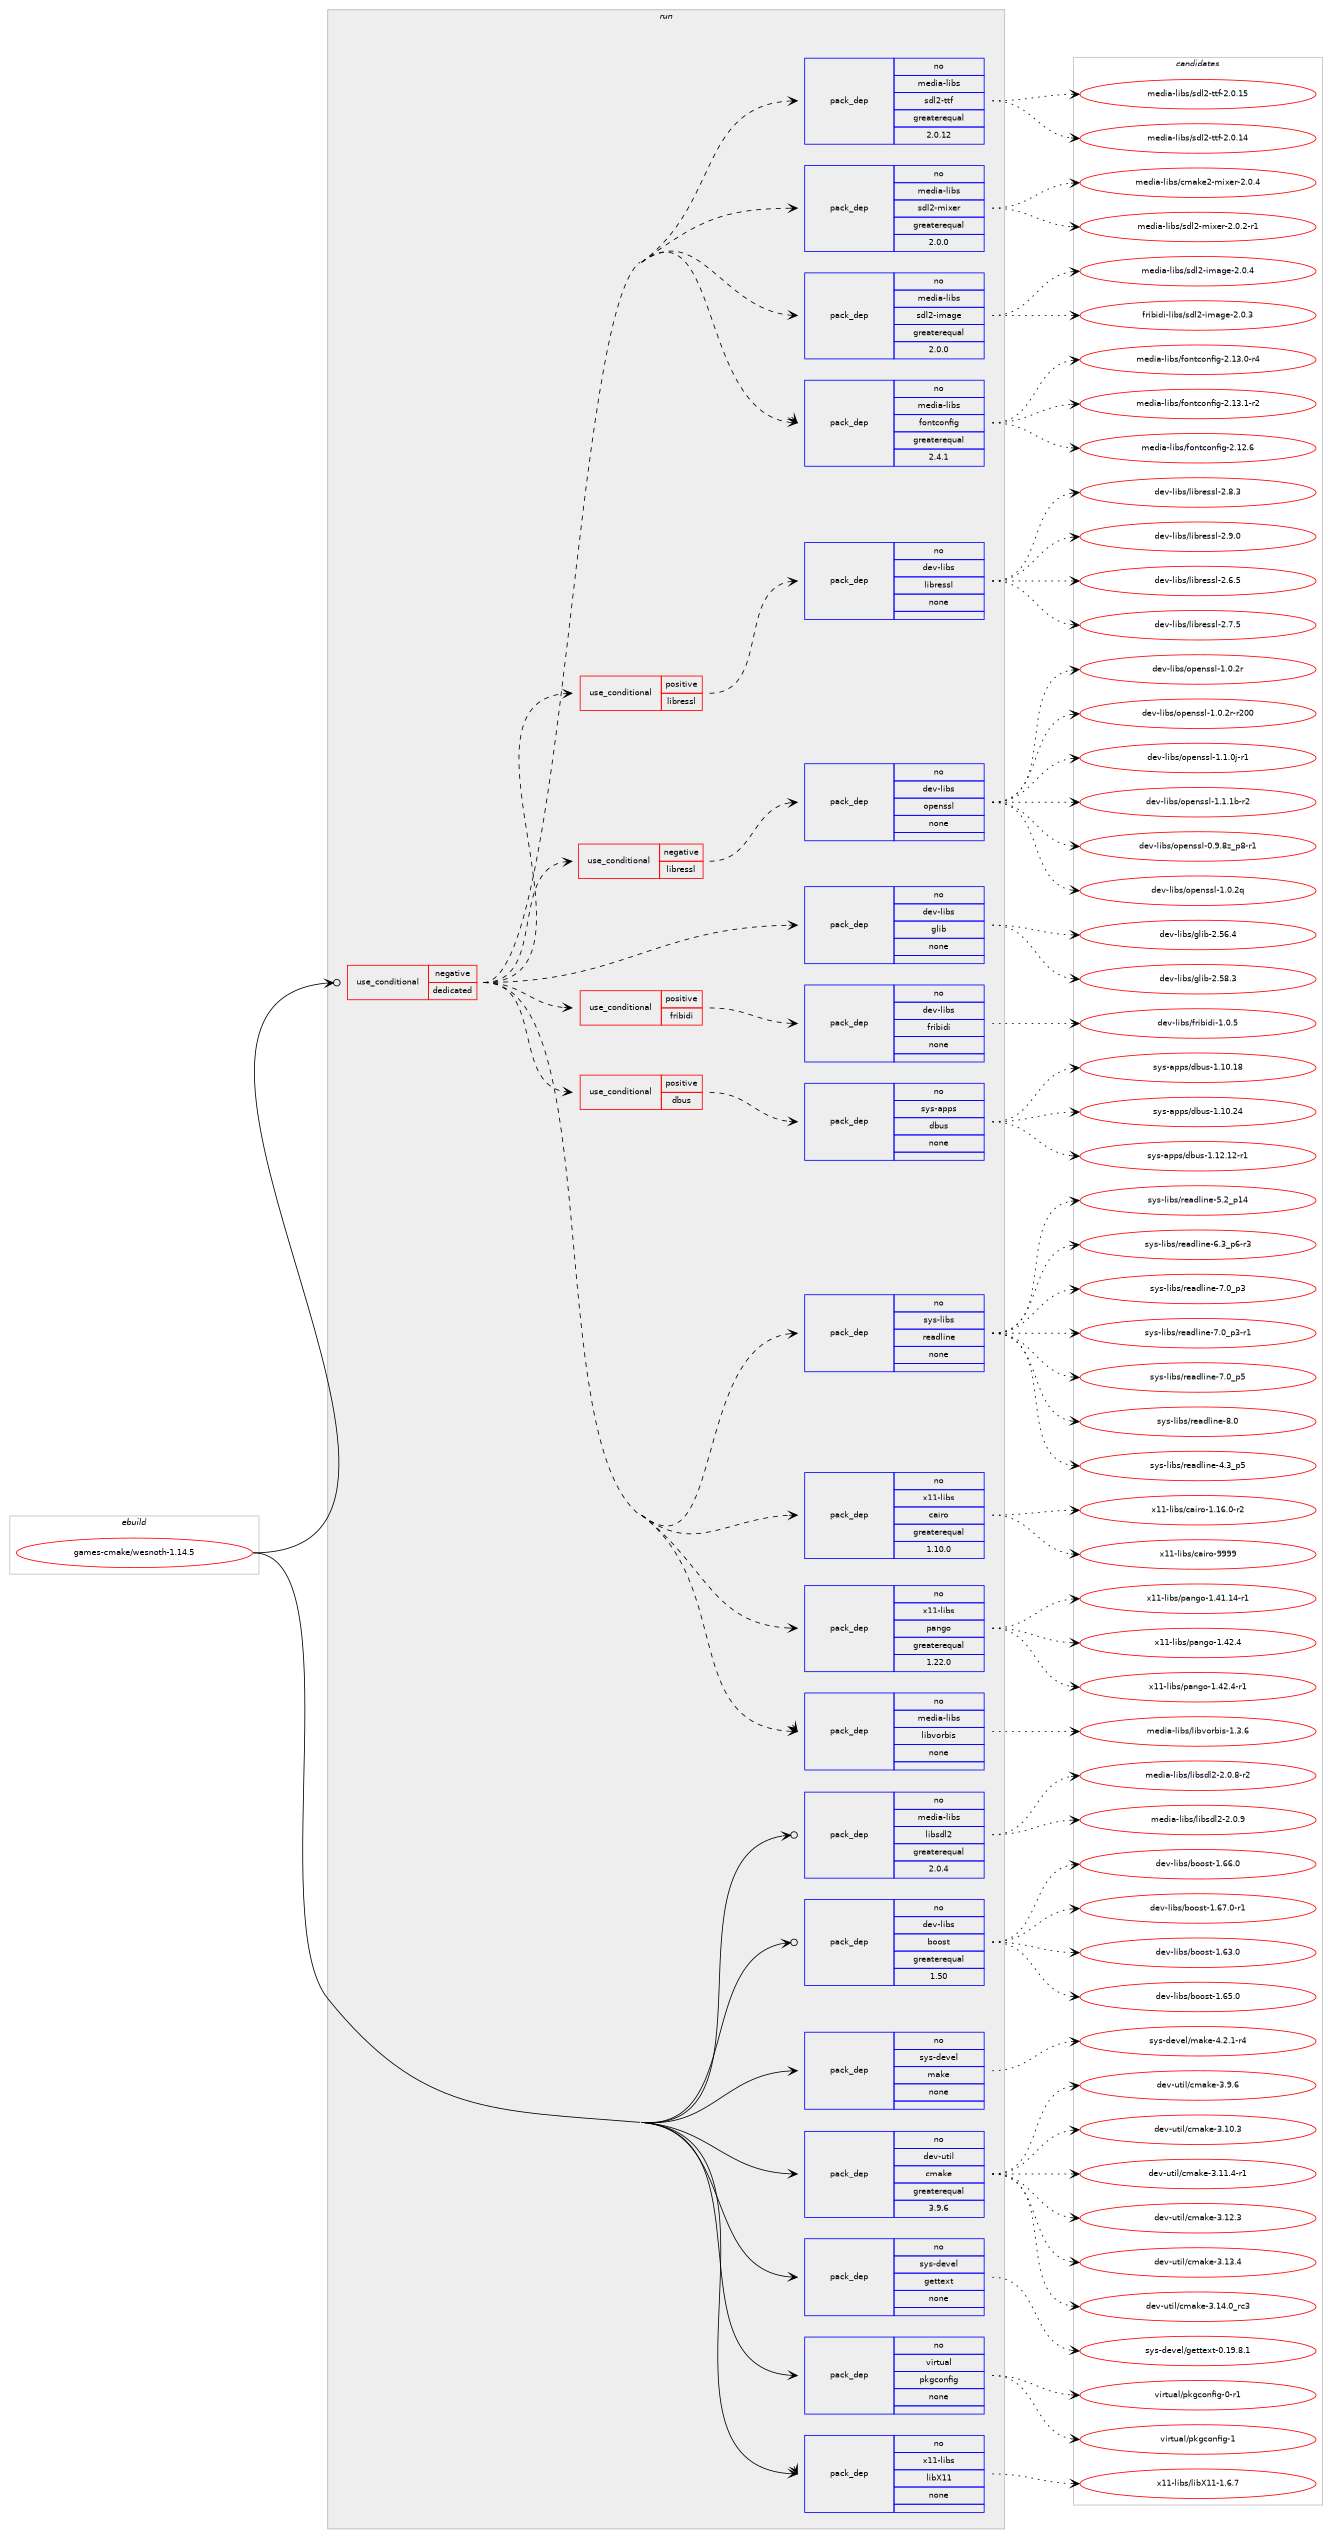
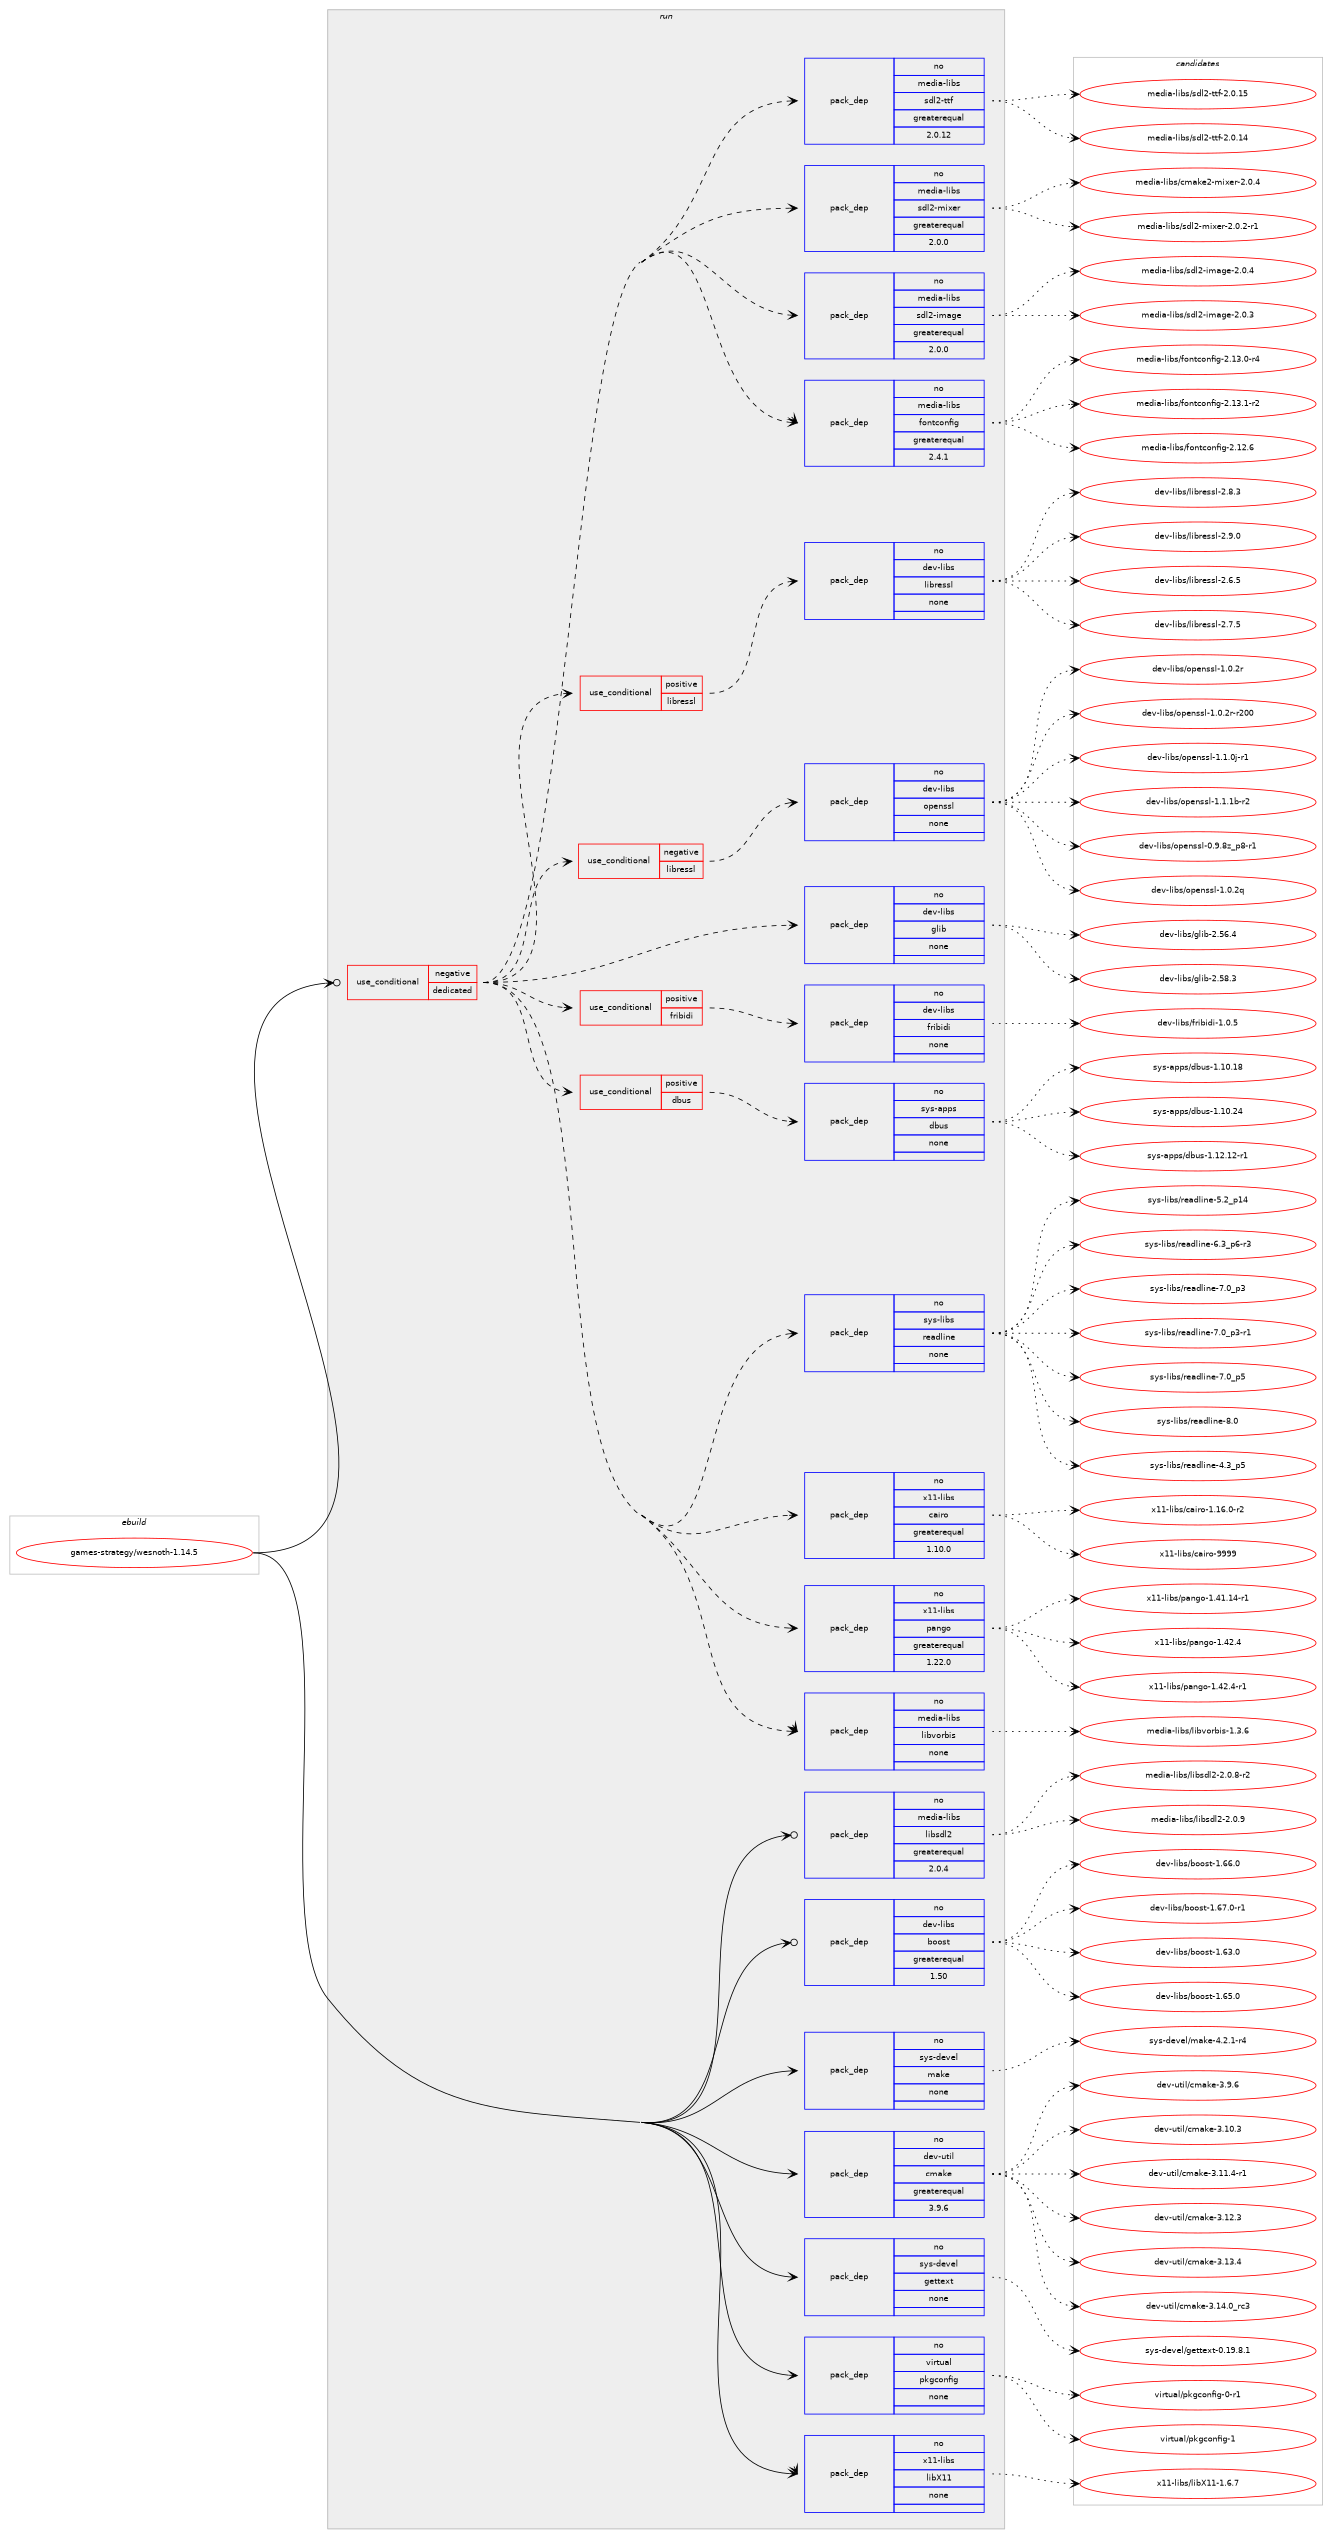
(1198, 315) -> (1198, 315)
(134, 1553) -> (134, 1553)
